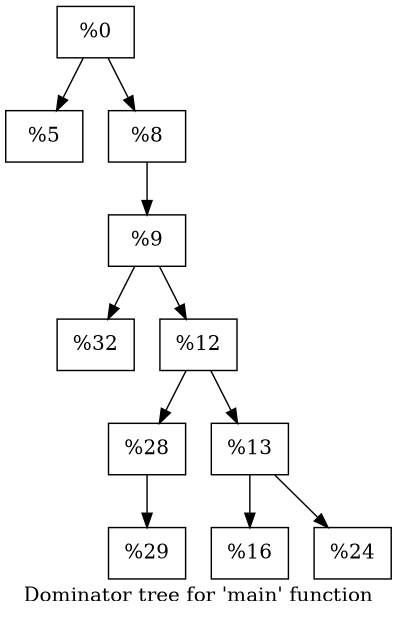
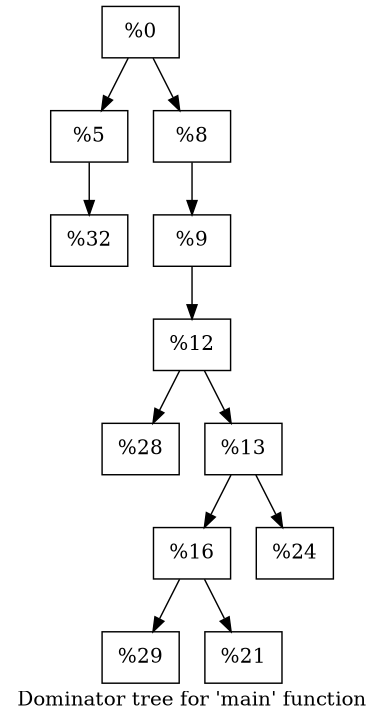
(125, 286) -> (89, 181)
(147, 494) -> (170, 599)
none -> (243, 657)
